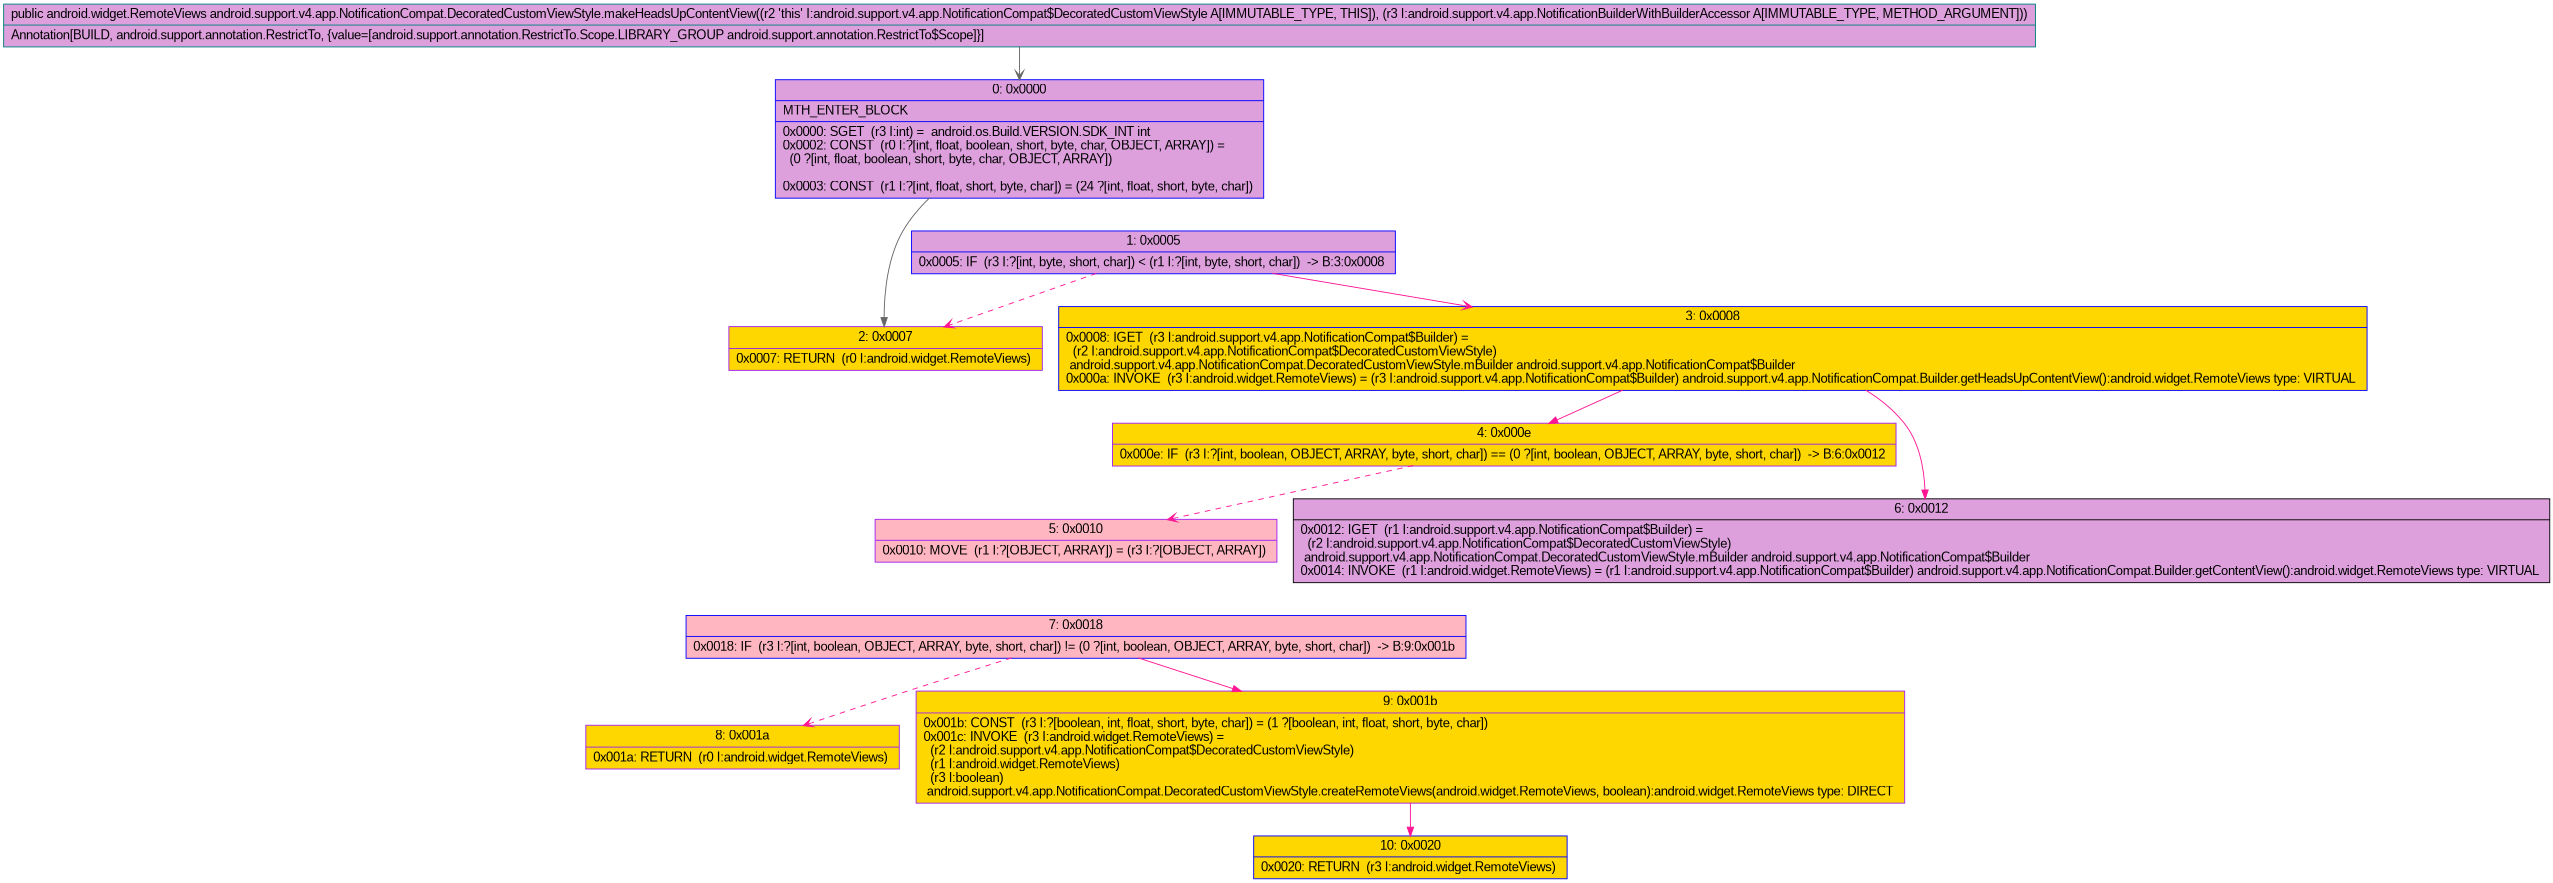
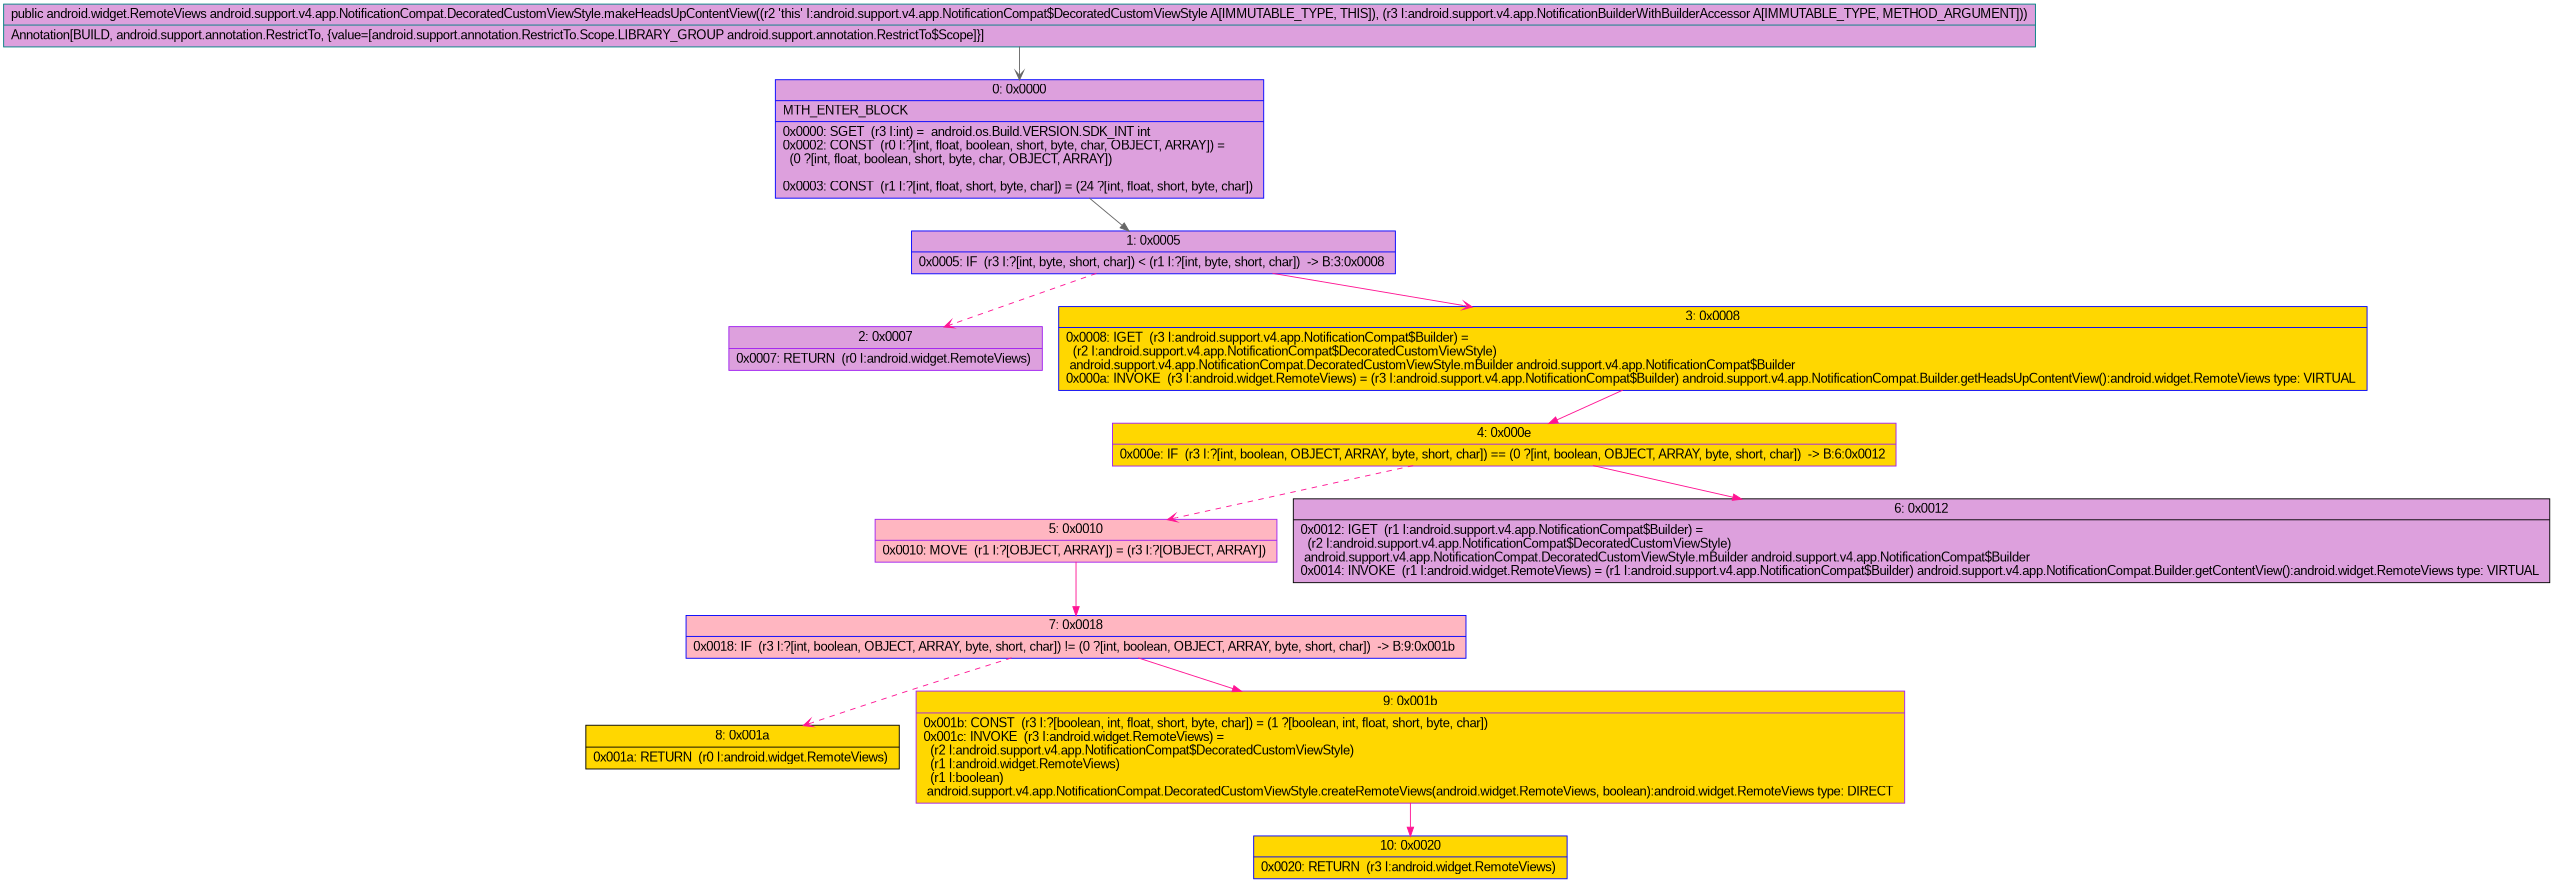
(893, 252) -> (1106, 212)
(886, 348) -> (886, 348)
(1910, 431) -> (1663, 481)
none -> (1076, 584)
(743, 747) -> (743, 747)
(963, 778) -> (963, 778)
